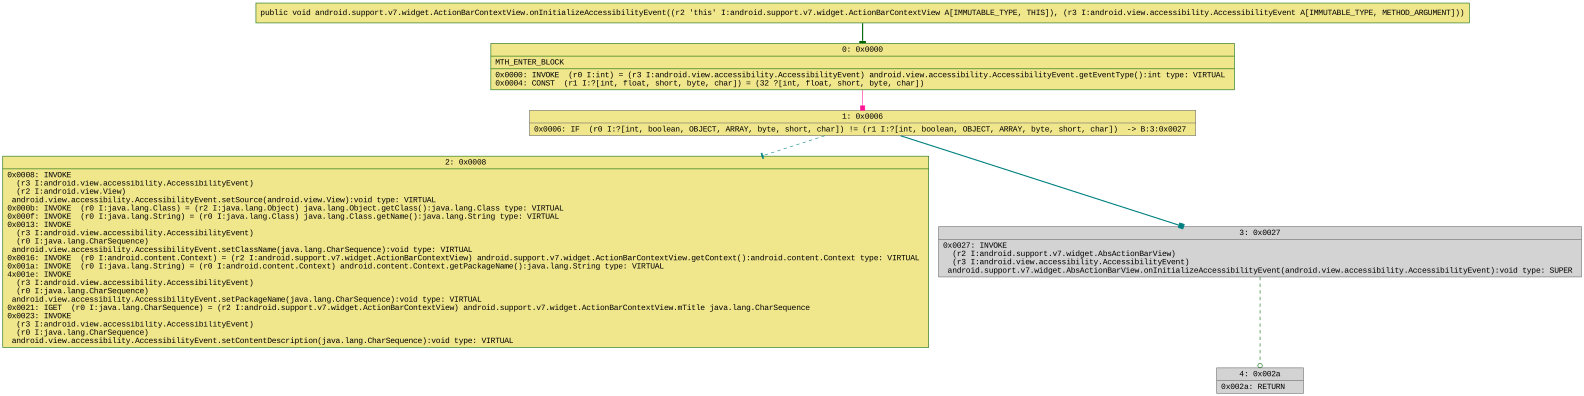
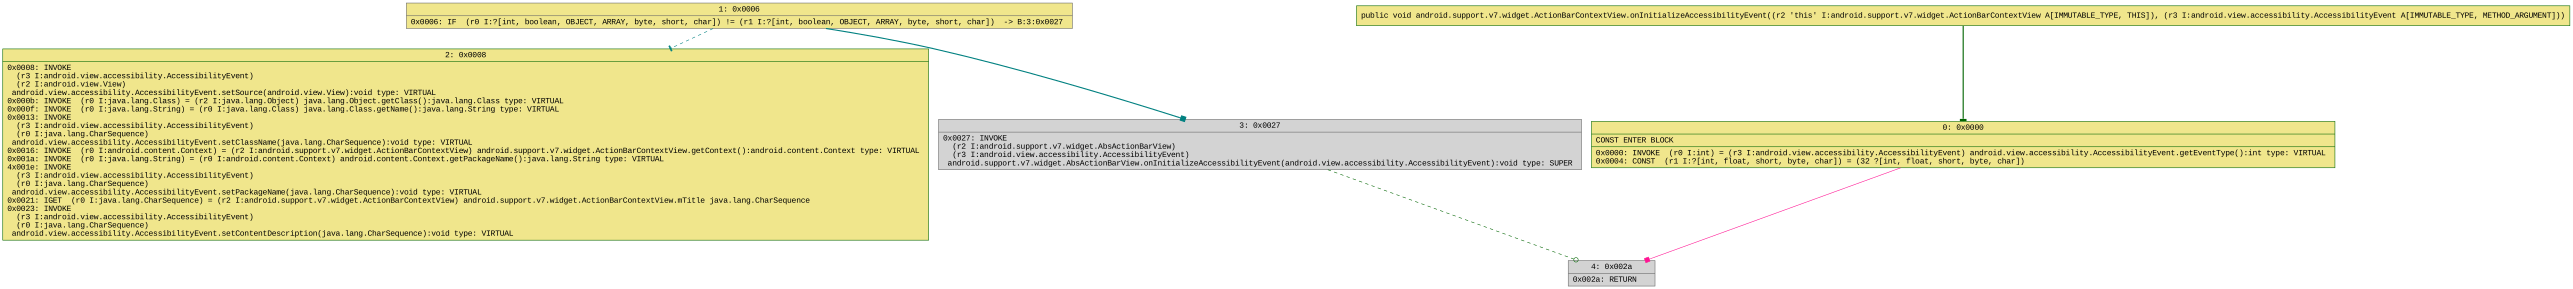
(530, 62) -> (1635, 140)
(863, 97) -> (1776, 213)
